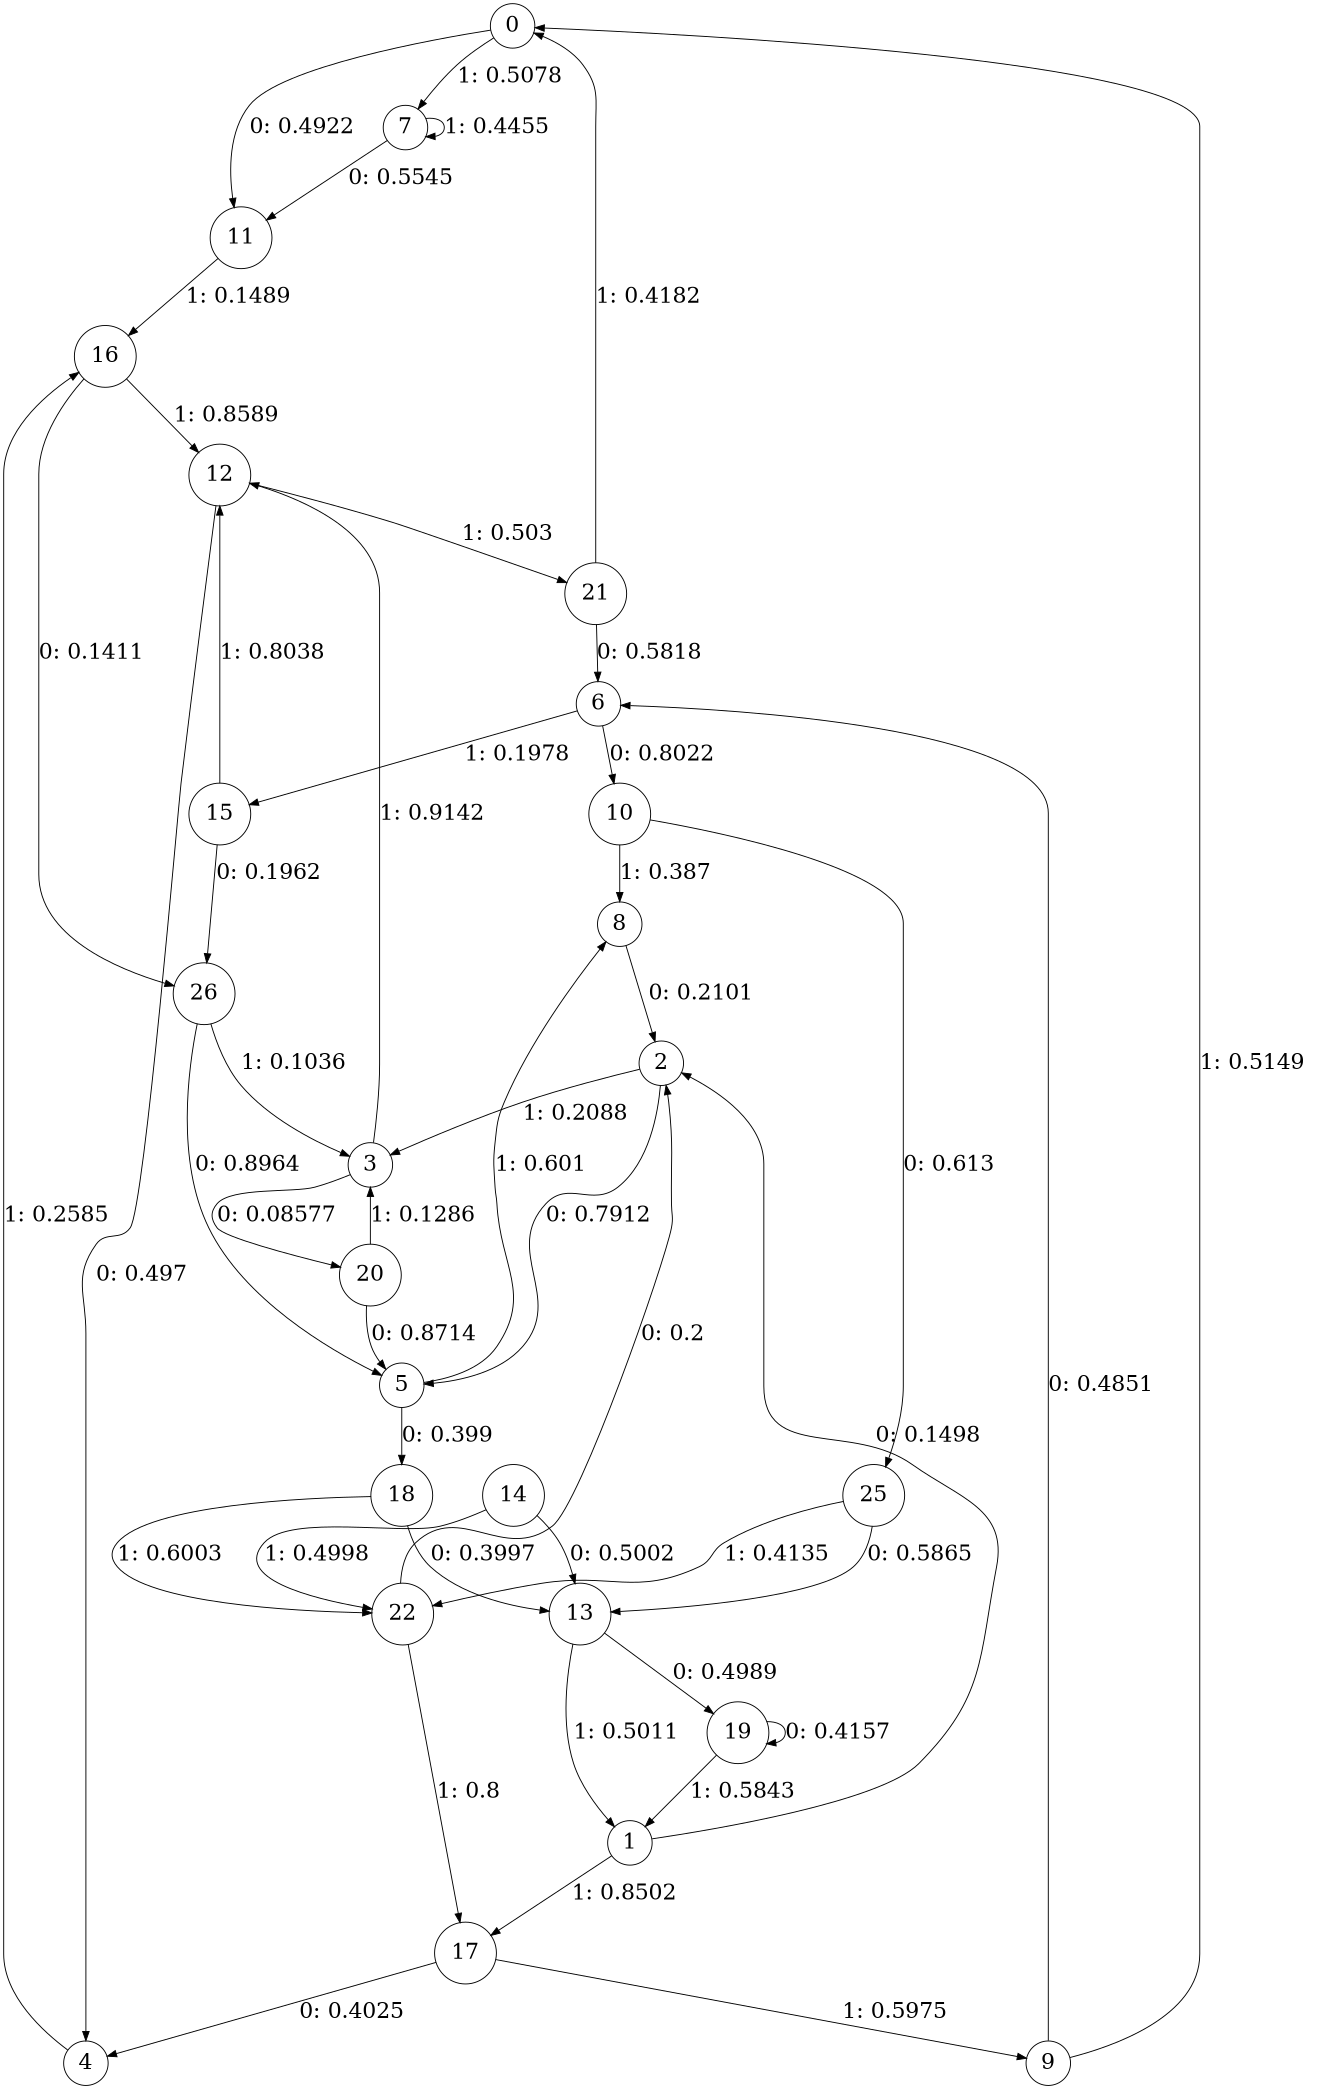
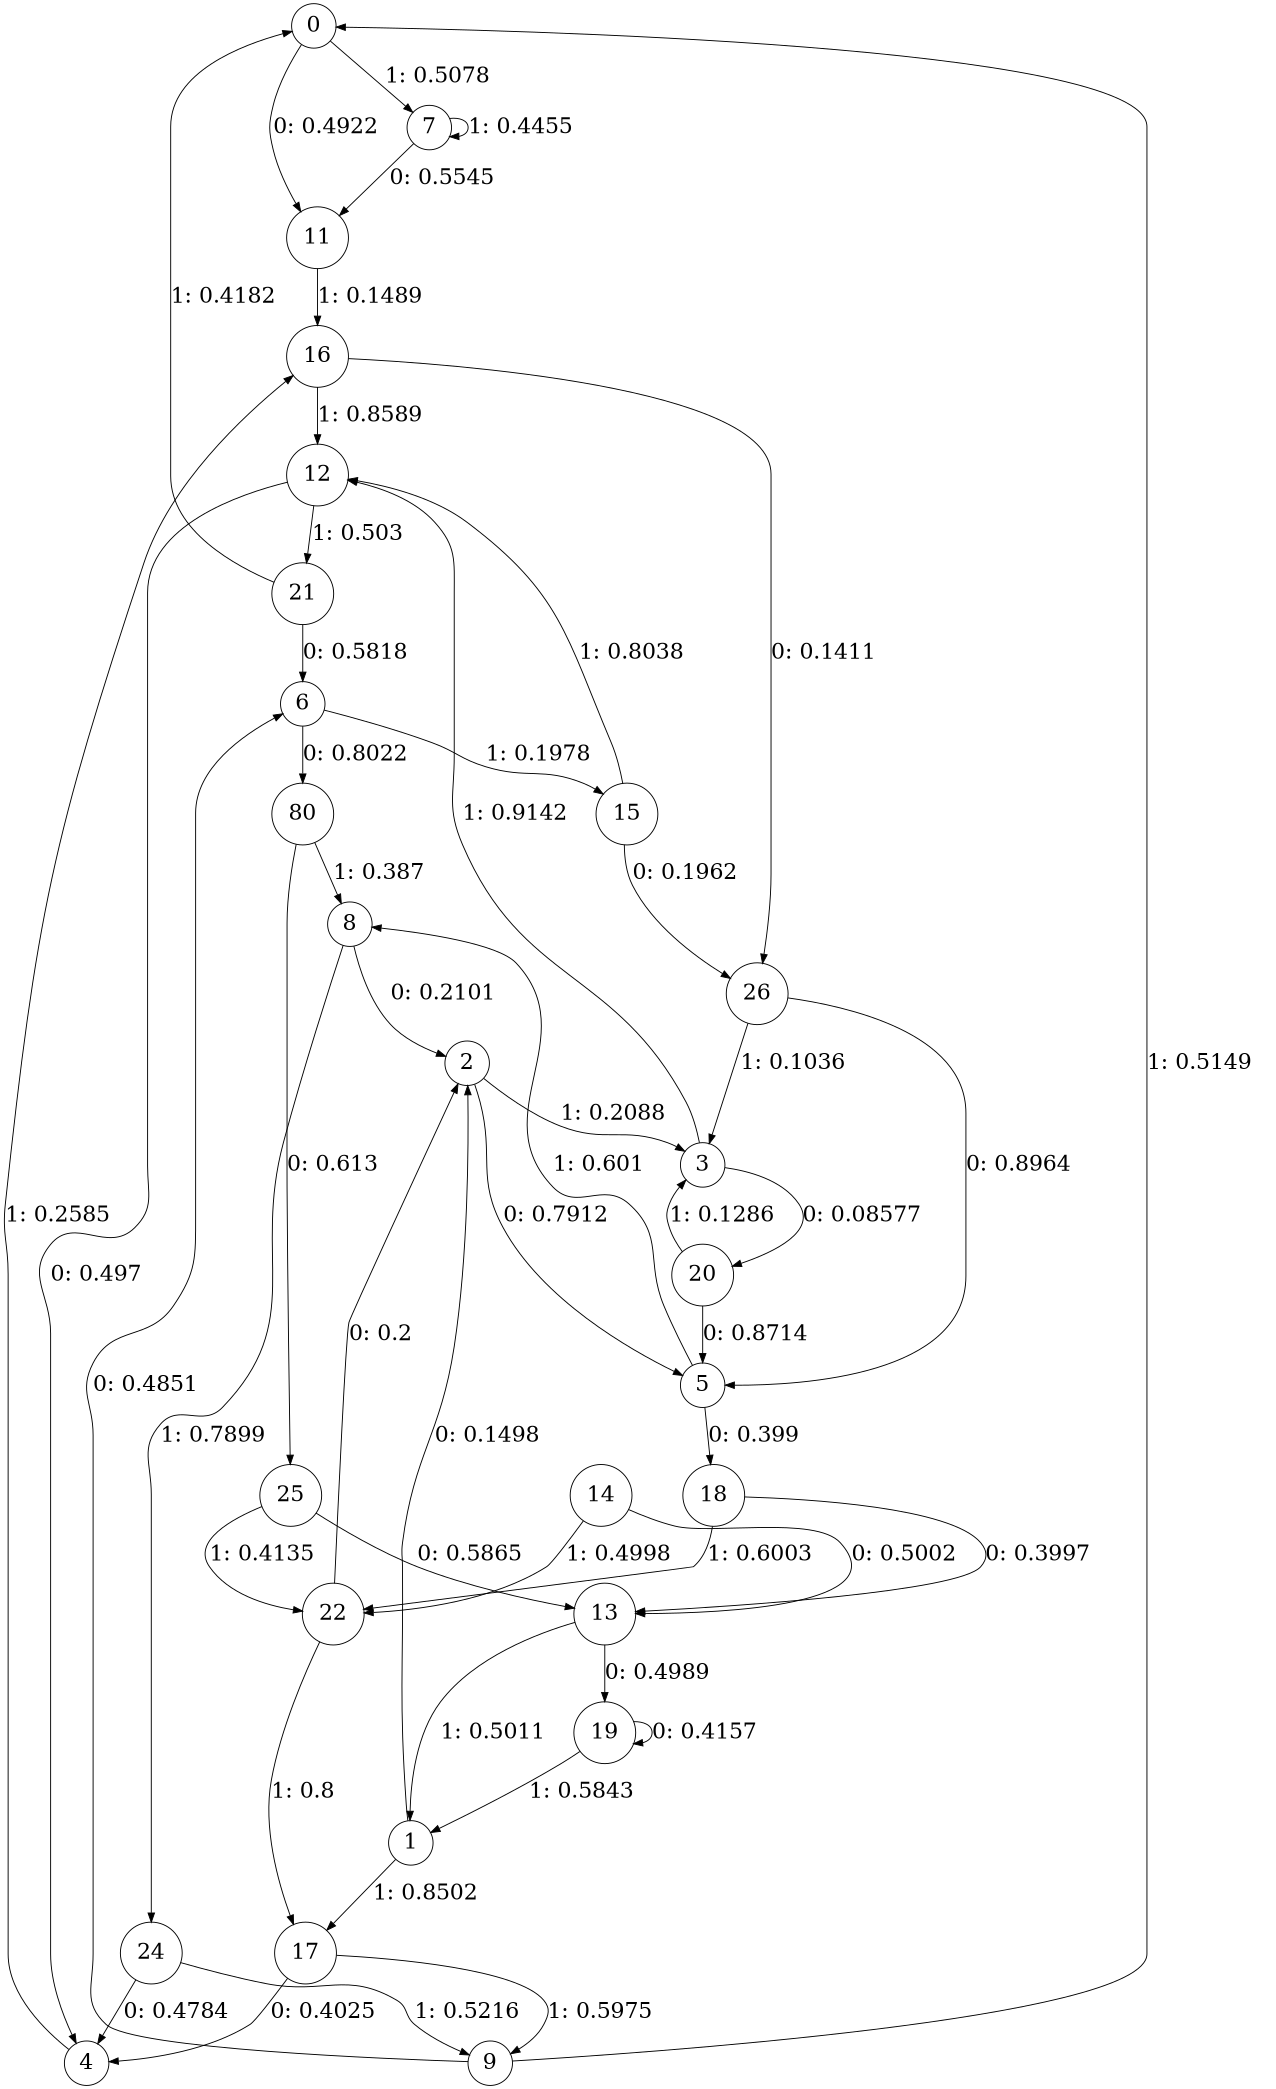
(620, 814) -> (303, 814)
none -> (151, 1953)
